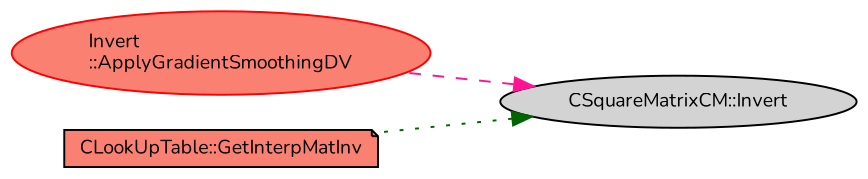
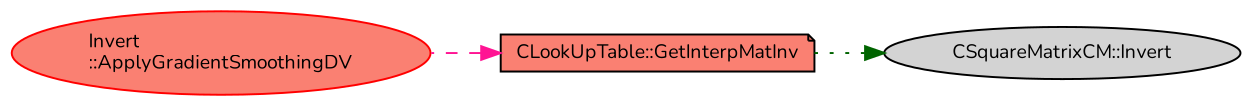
(460, 78) -> (456, 53)
